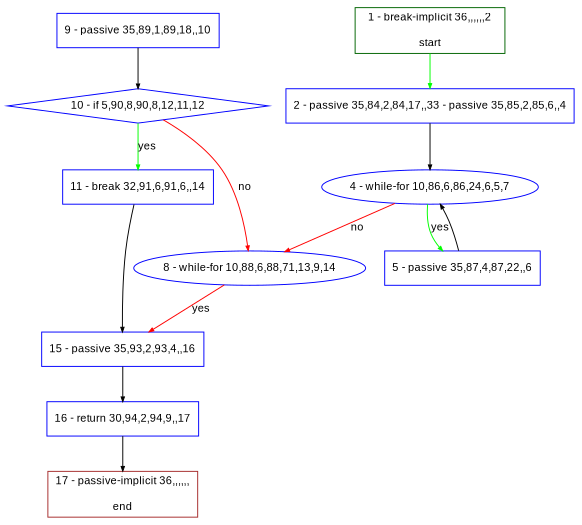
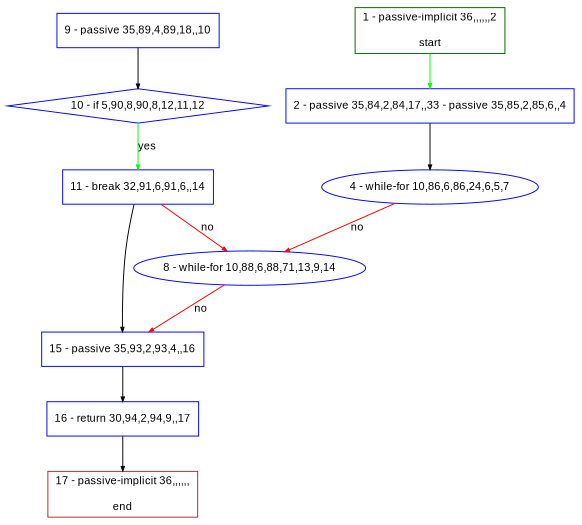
(138, 31) -> (138, 31)
(430, 31) -> (430, 31)
(223, 171) -> (192, 226)
(462, 268) -> none
(201, 309) -> (201, 309)
